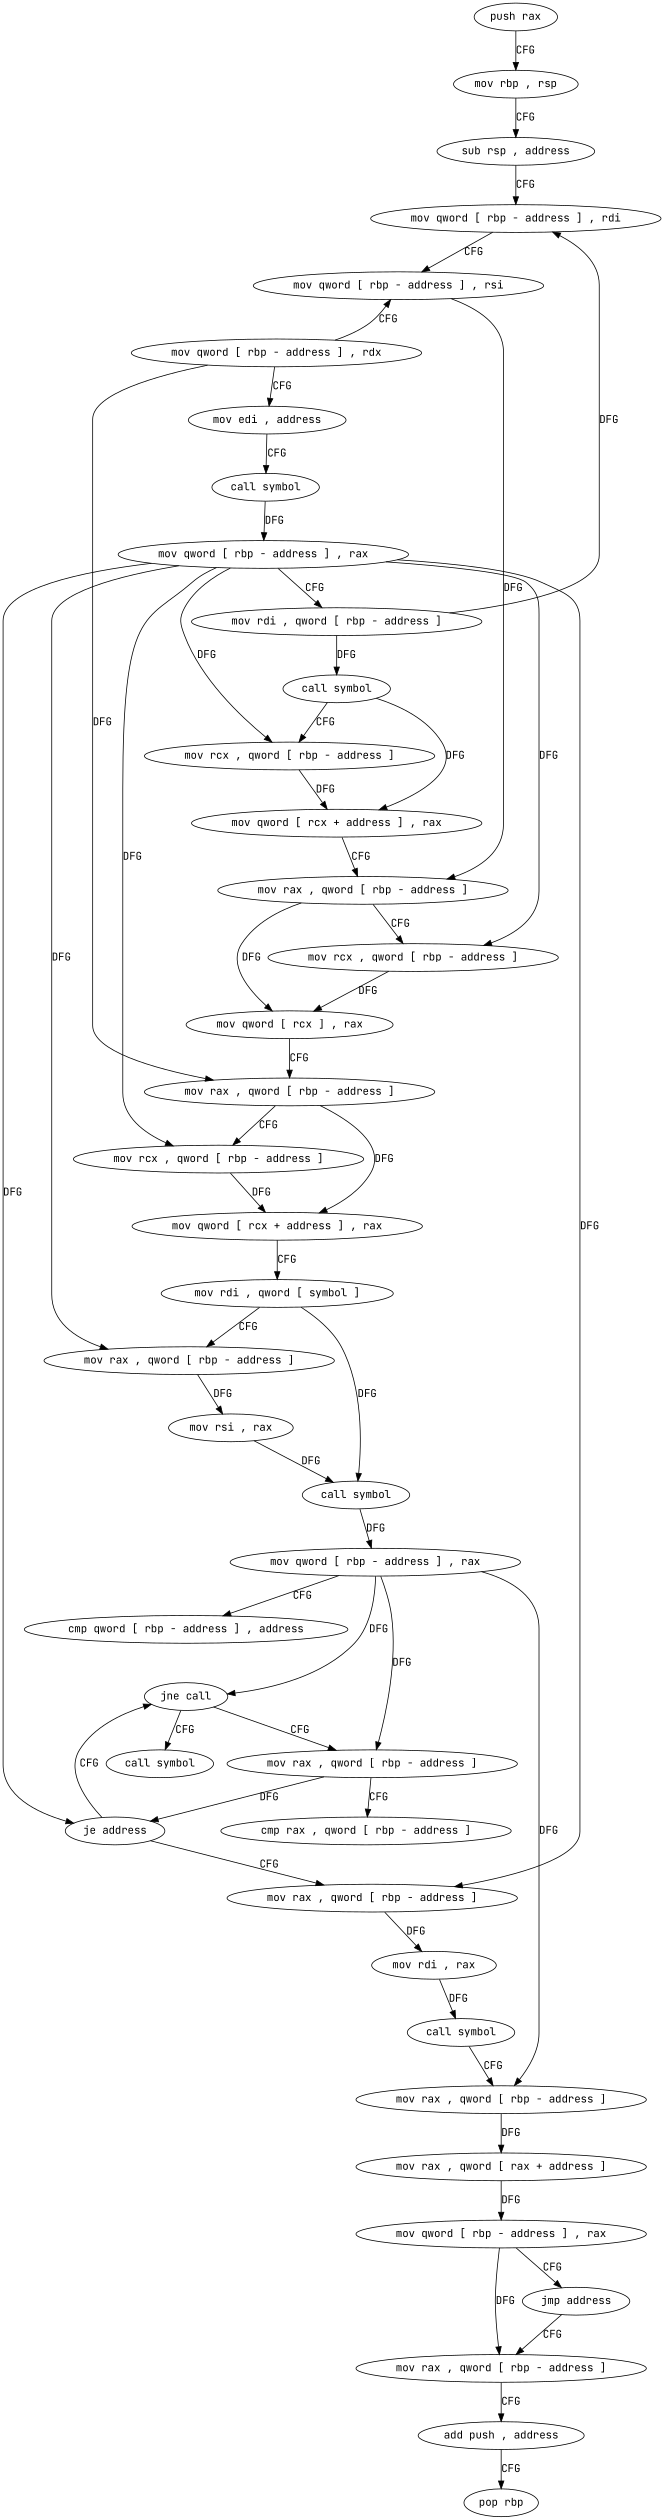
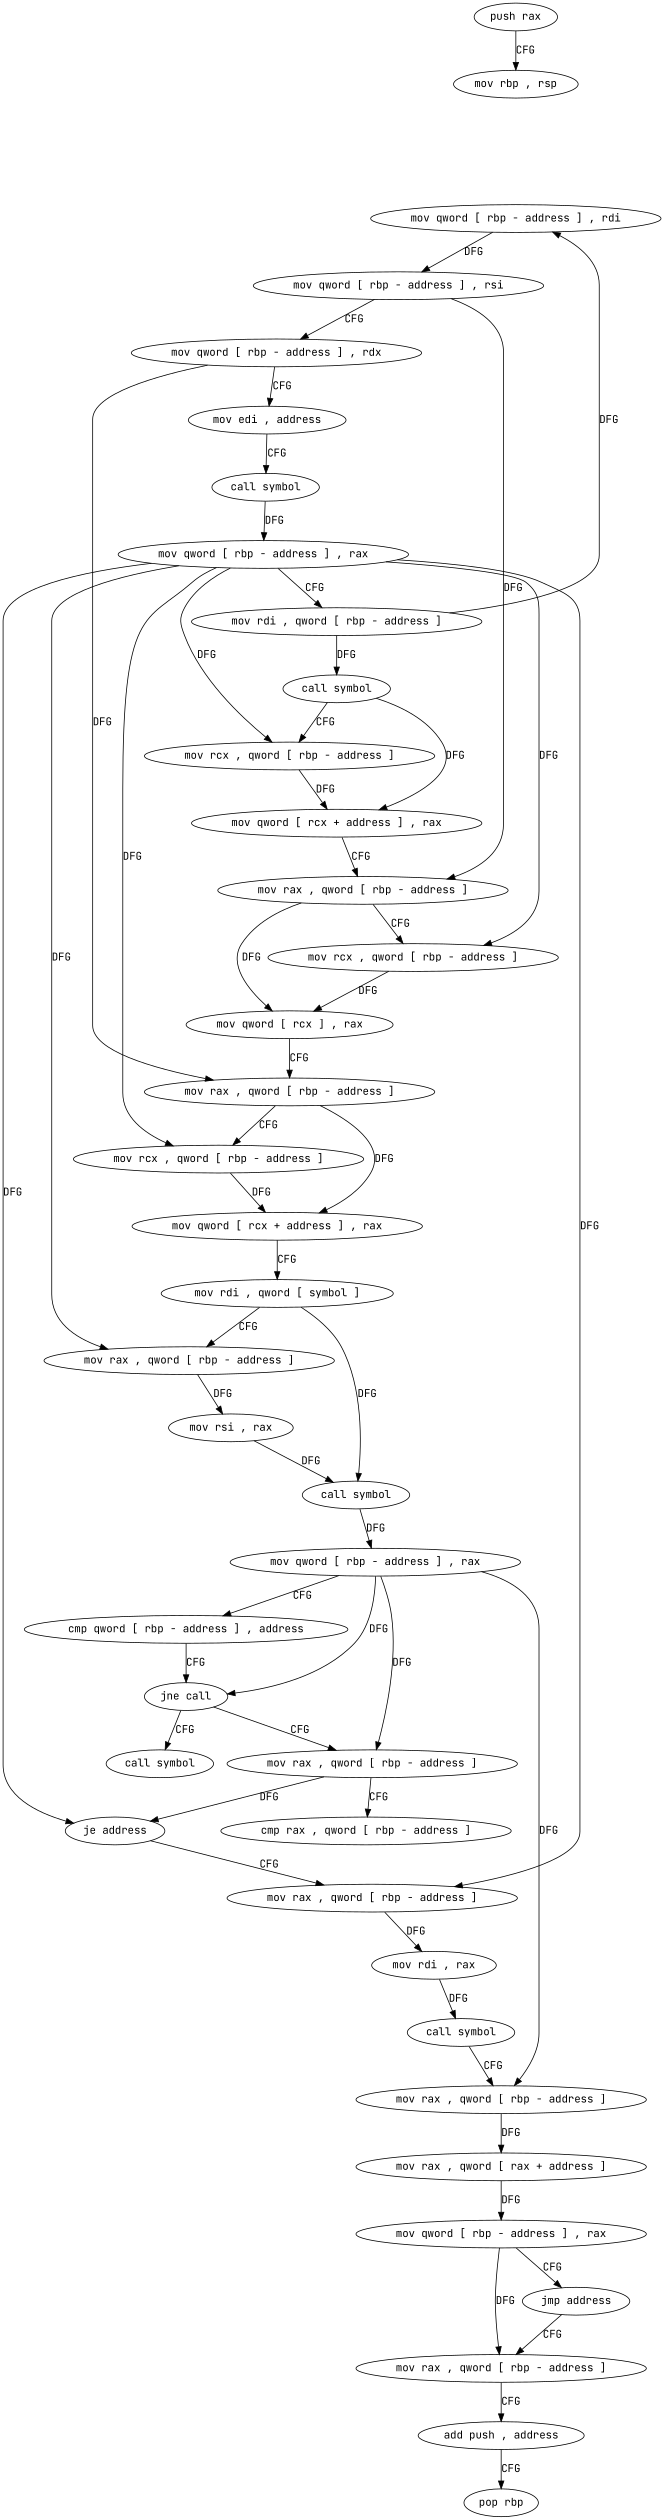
(516, 151) -> none
(474, 252) -> (474, 252)
(363, 327) -> (341, 317)
(80, 1749) -> (186, 1659)
